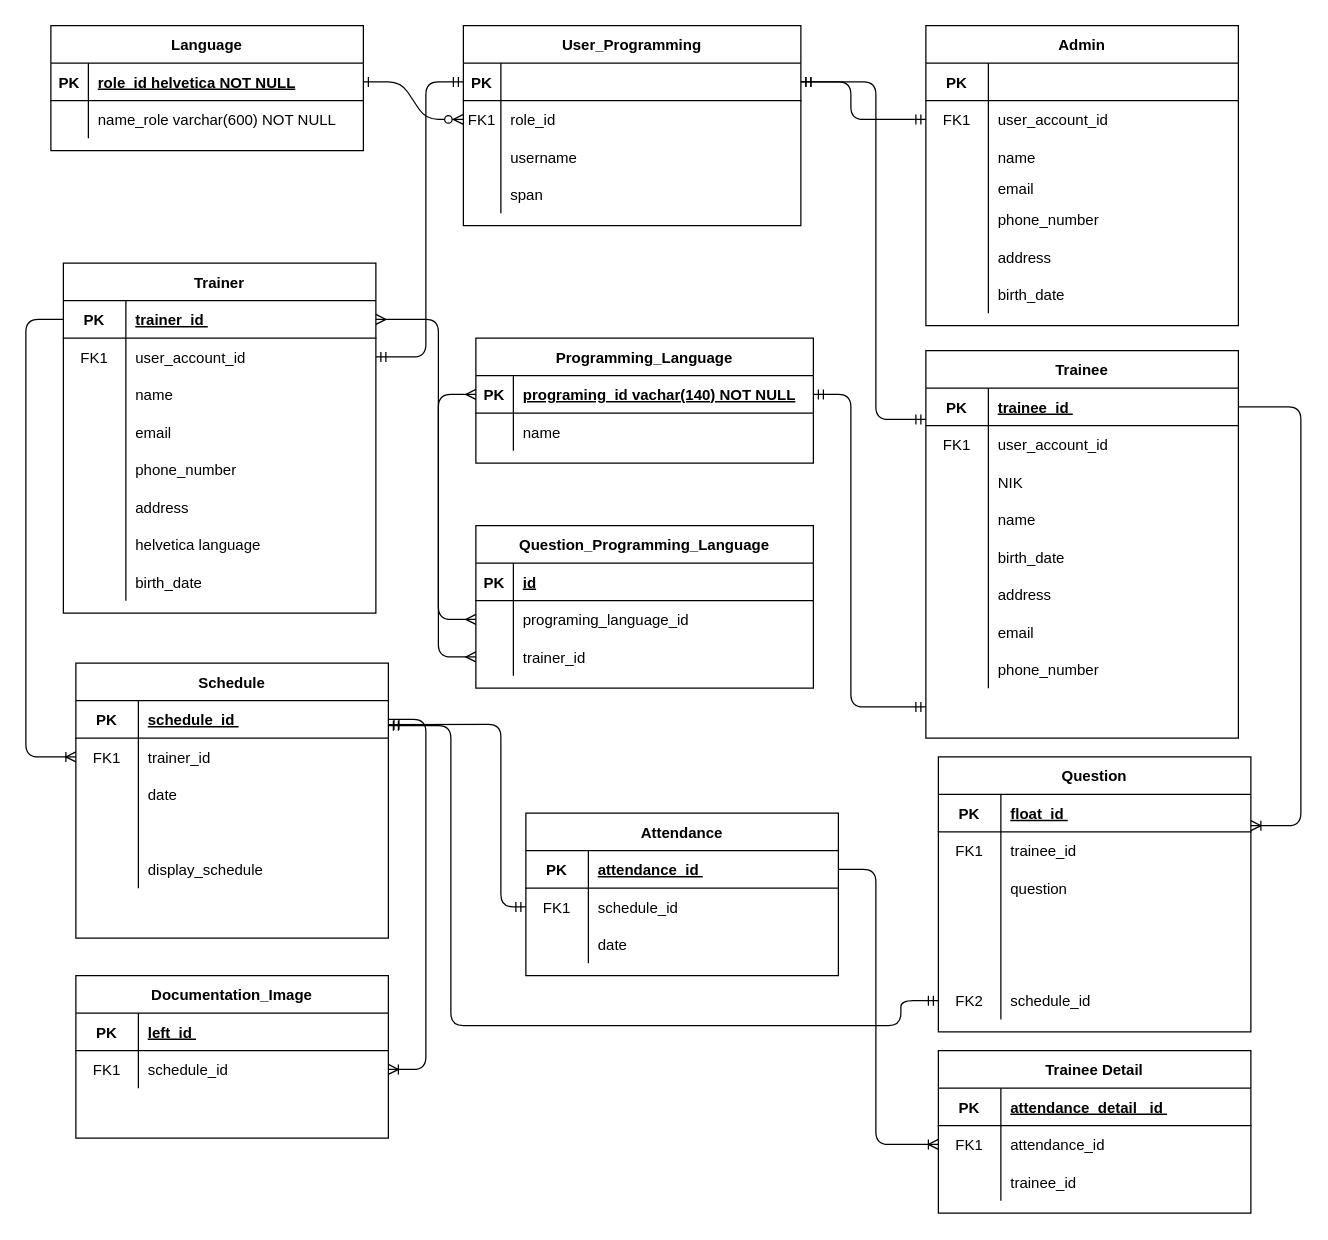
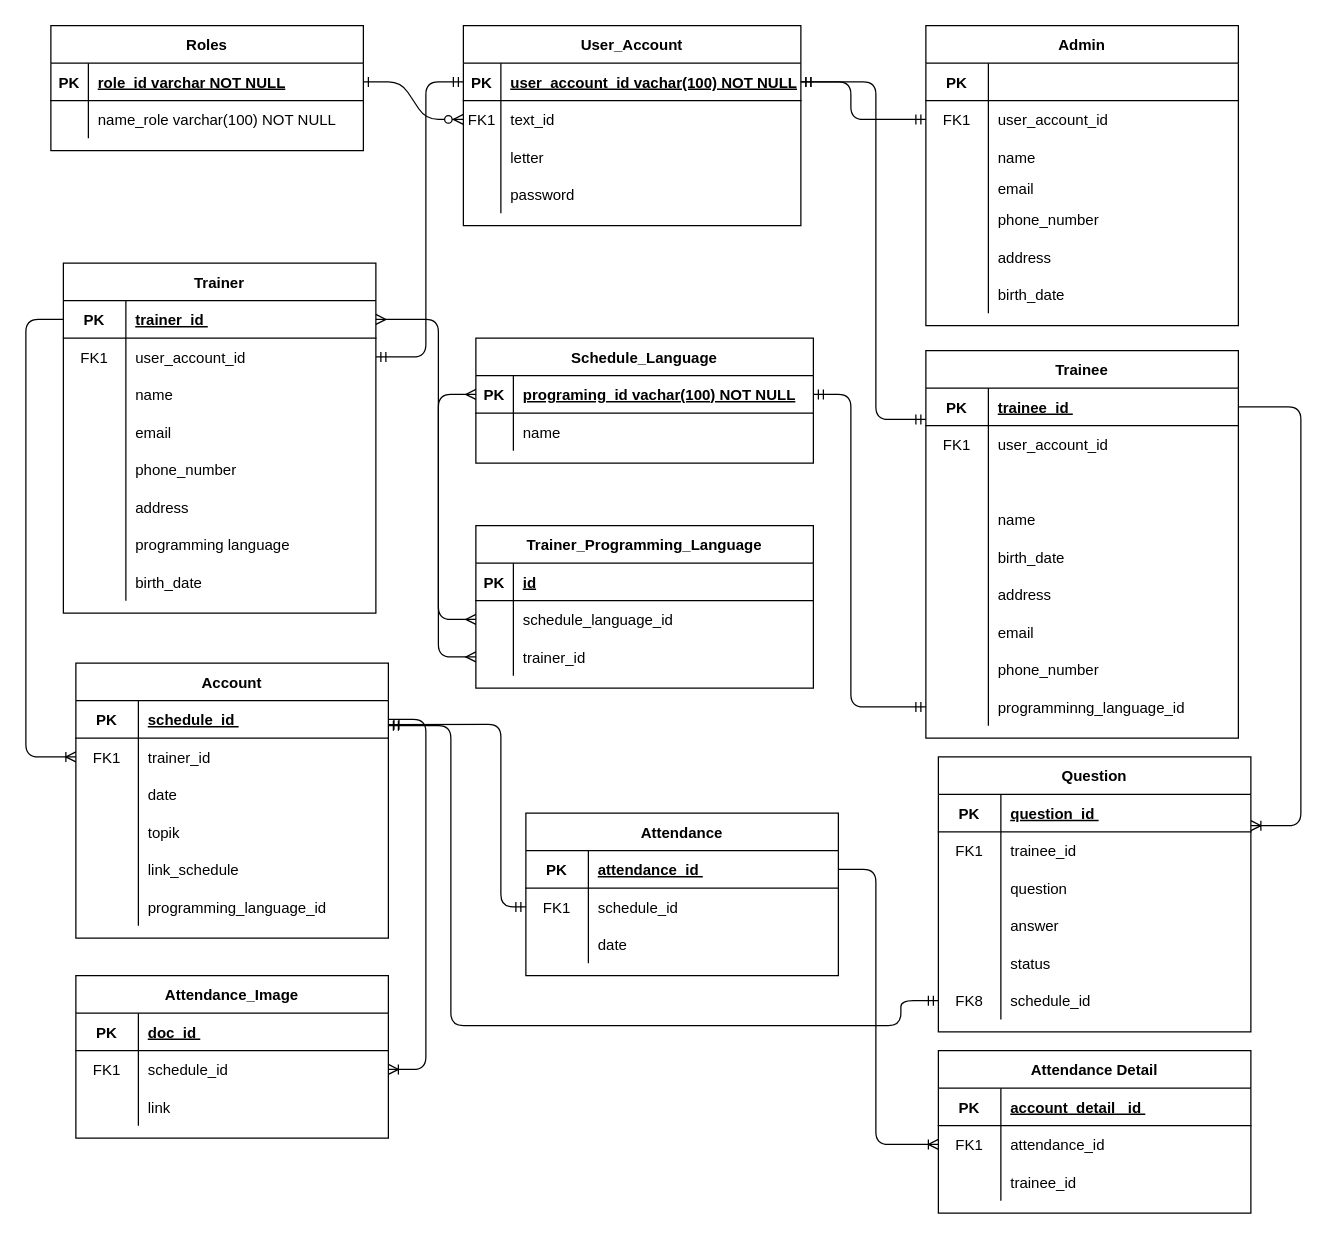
(206, 45) -> (206, 45)
(631, 45) -> (631, 45)
none -> (651, 82)
(193, 83) -> (189, 83)
(220, 120) -> (220, 120)
(536, 120) -> (537, 120)
(544, 158) -> (533, 158)
(527, 195) -> (544, 195)
(644, 358) -> (644, 358)
(656, 395) -> (656, 395)
(1113, 482) -> none
(203, 545) -> (213, 545)
(644, 545) -> (644, 545)
(609, 620) -> (601, 620)
(231, 683) -> (231, 683)
none -> (1113, 707)
(1040, 814) -> (1052, 814)
none -> (263, 832)
(209, 870) -> (196, 870)
none -> (263, 907)
none -> (1126, 926)
none -> (1126, 963)
(231, 995) -> (231, 995)
(969, 1001) -> (969, 1001)
(173, 1033) -> (171, 1033)
(1094, 1070) -> (1094, 1070)
none -> (263, 1107)
(1090, 1108) -> (1078, 1108)
